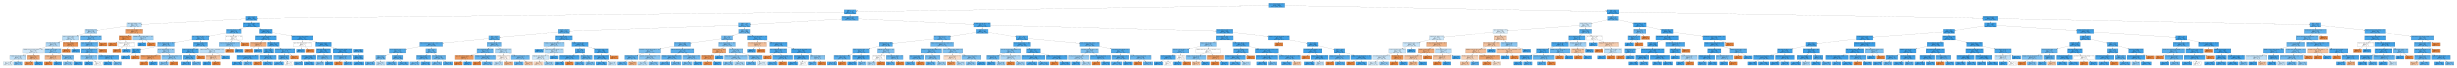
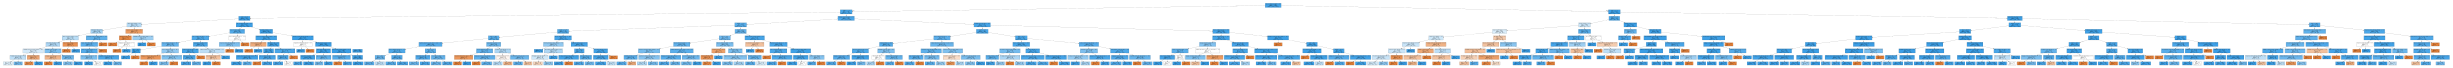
(2292, 63) -> (2291, 63)
(2439, 63) -> none
